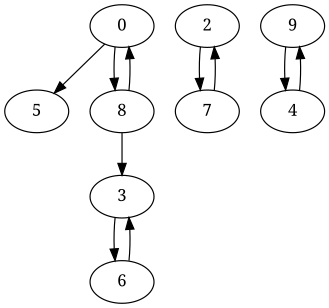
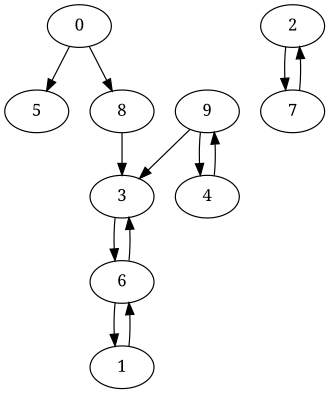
(130, 75) -> none
none -> (169, 150)
none -> (122, 367)
